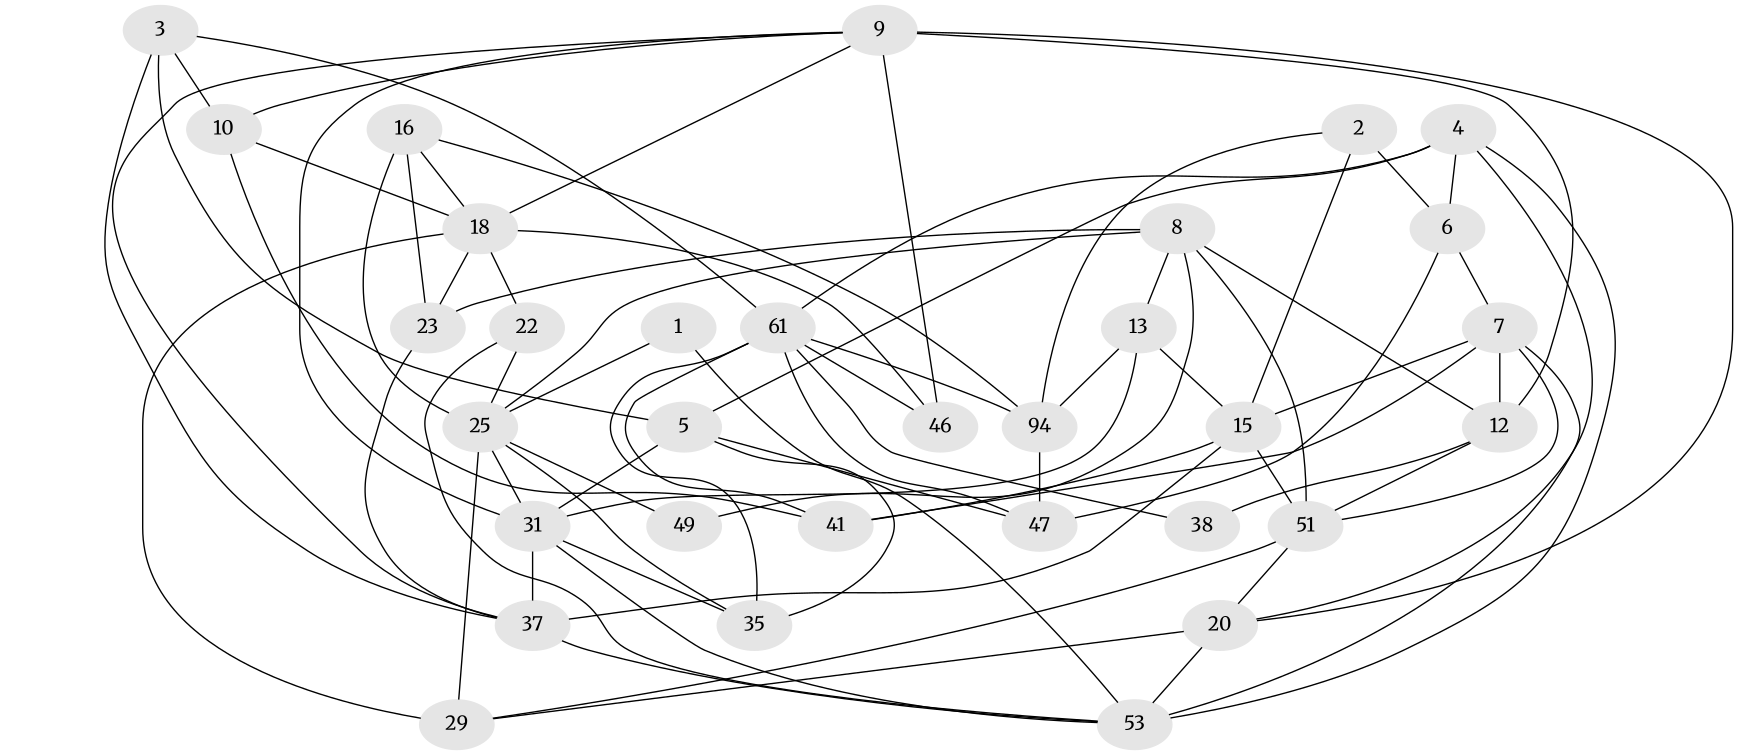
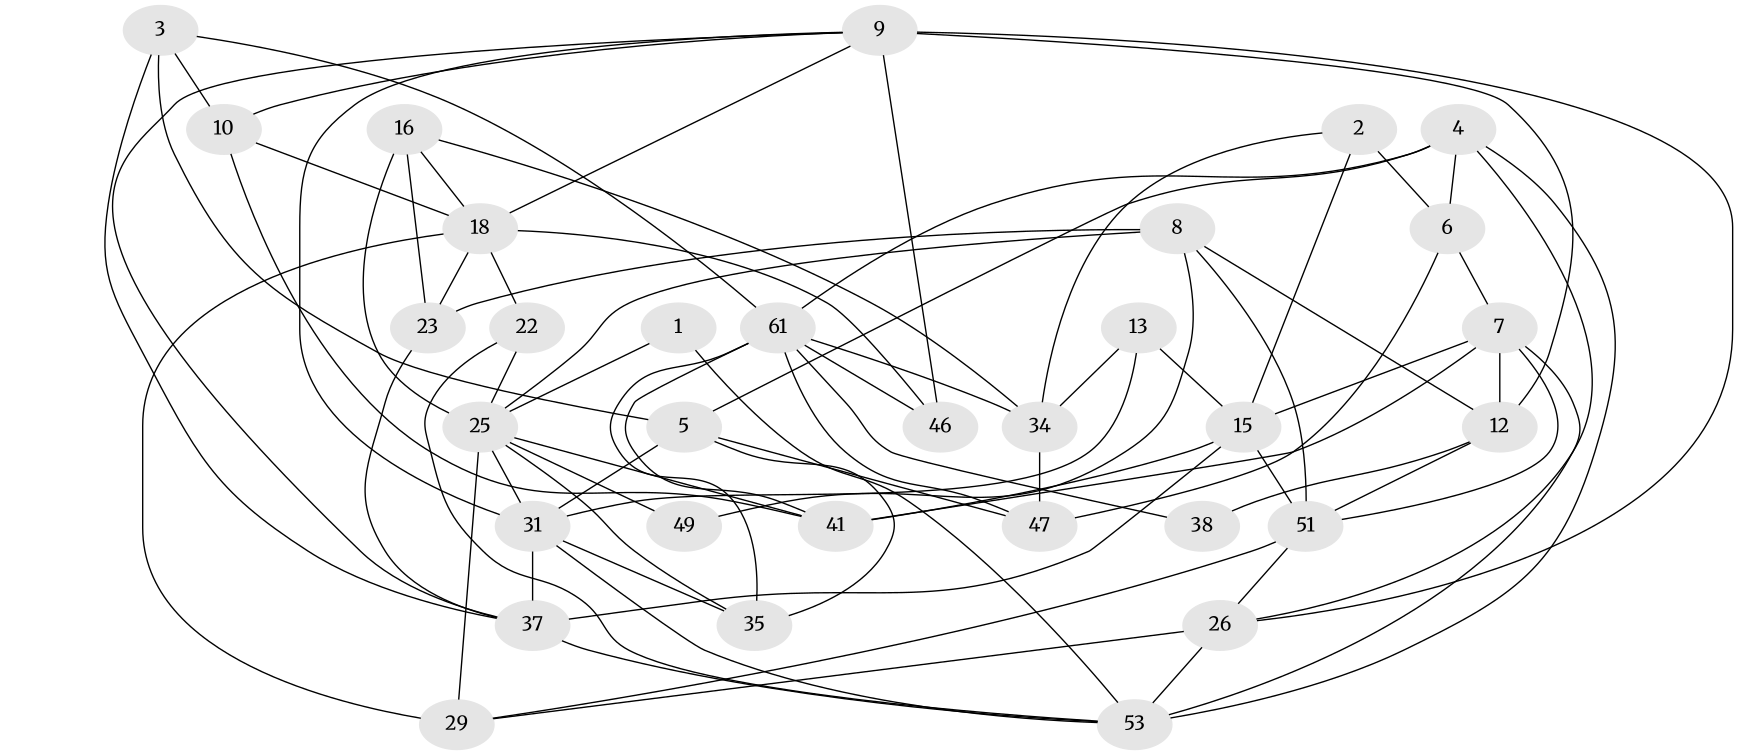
(1158, 278) -> none
(1040, 427) -> (1040, 427)
none -> (608, 463)
(1220, 626) -> (1220, 626)
